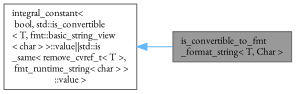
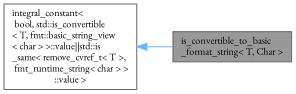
(232, 47) -> (232, 47)
